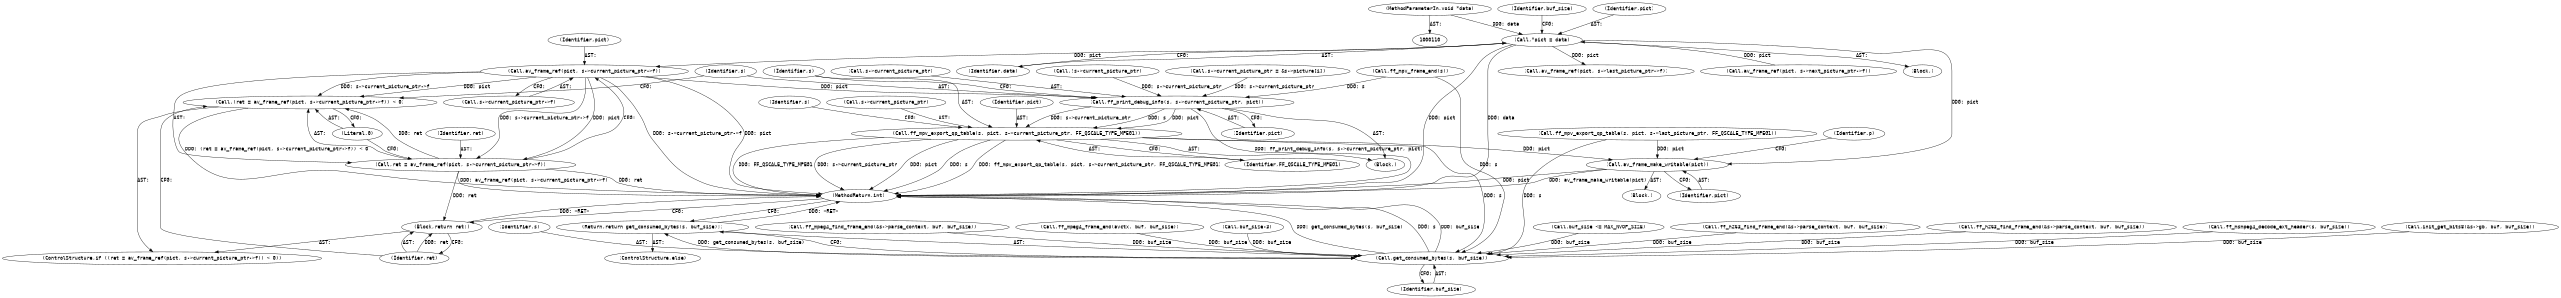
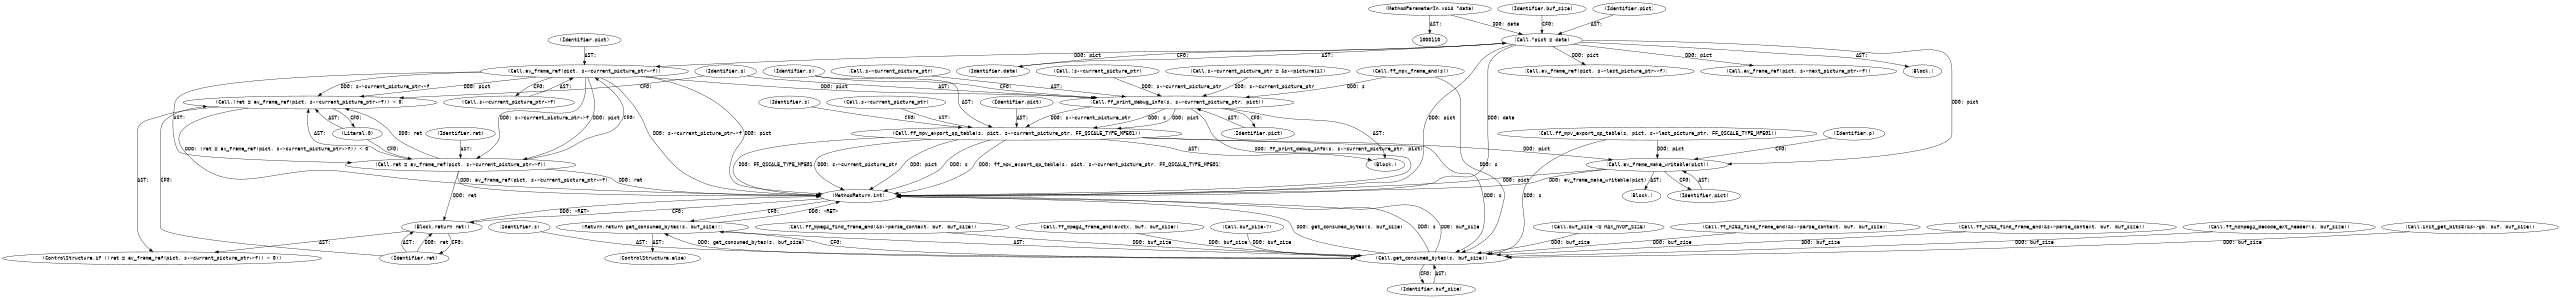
(1690, 50) -> (1661, 55)
(1292, 165) -> none
(1247, 227) -> (1247, 227)
